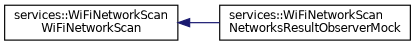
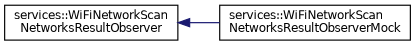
(91, 23) -> (91, 23)
